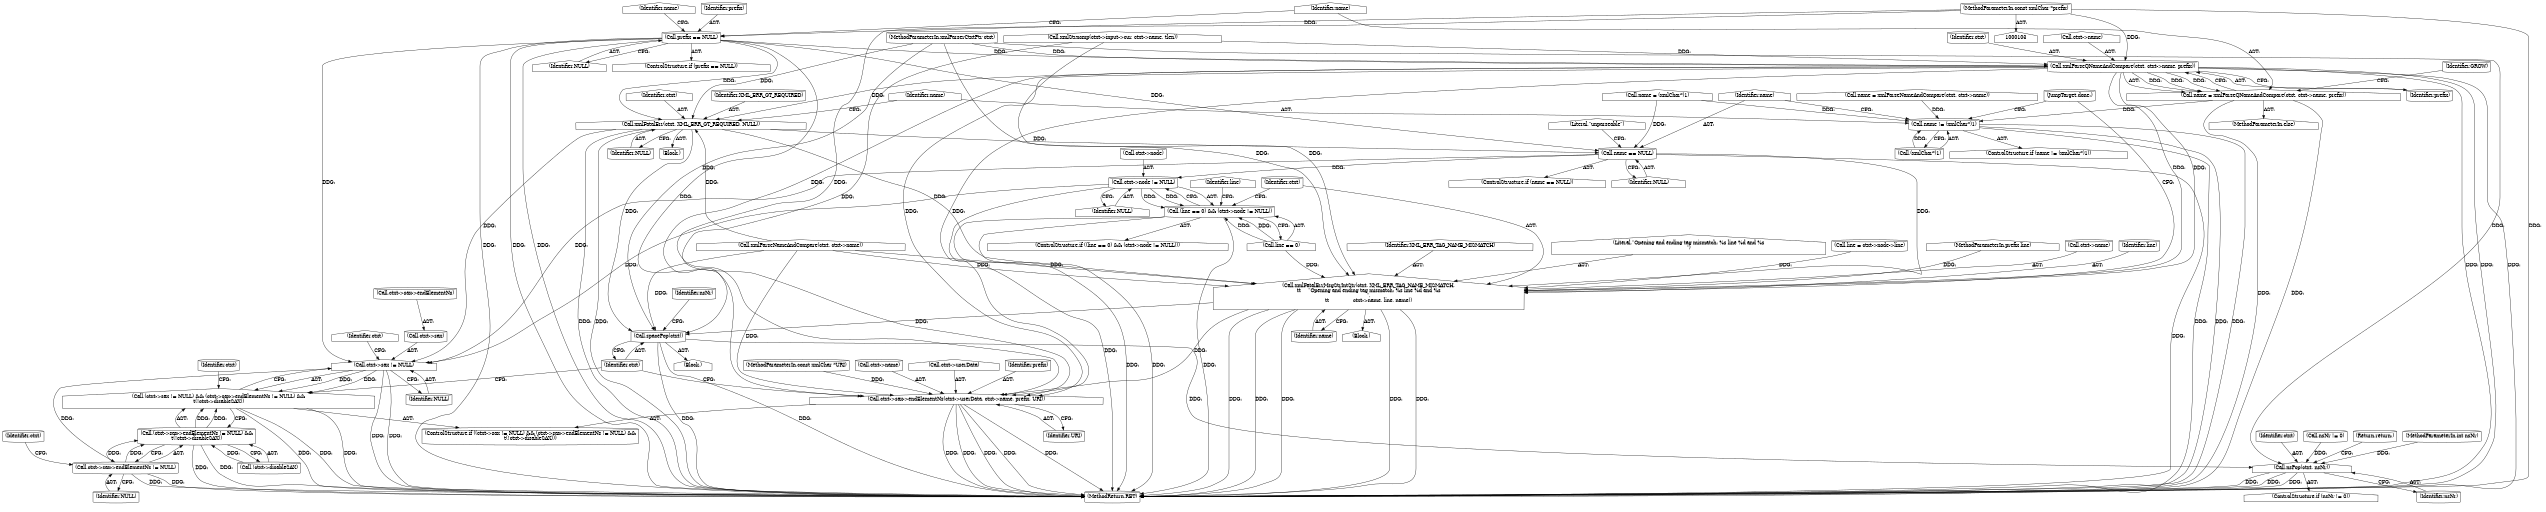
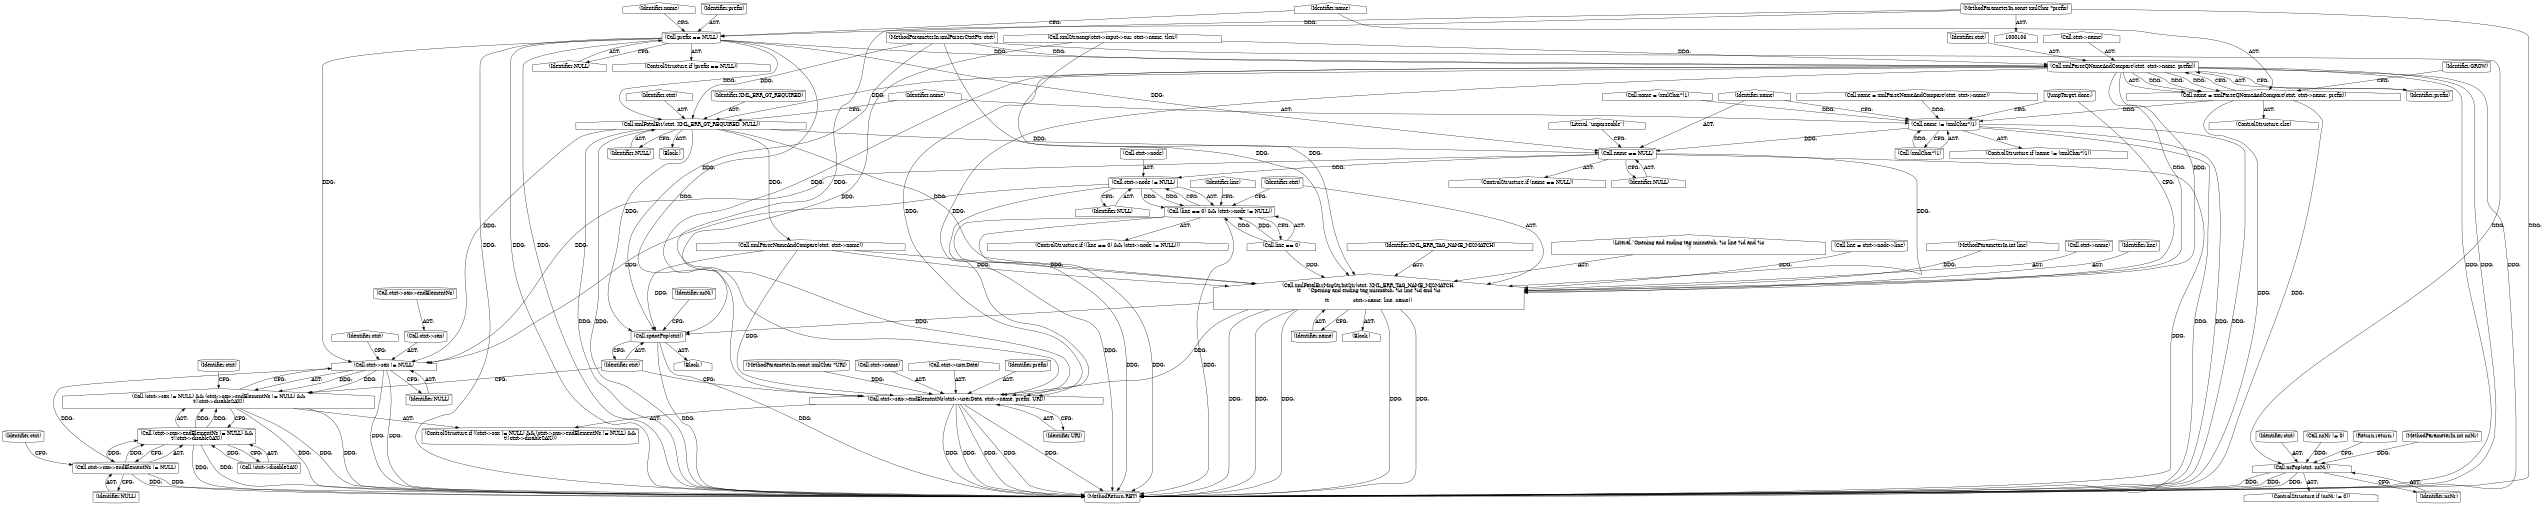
(2111, 24) -> none
(1651, 125) -> (1784, 139)
(2264, 125) -> (2264, 125)
(706, 209) -> (769, 170)
(1993, 246) -> (1993, 246)
(1431, 446) -> none
